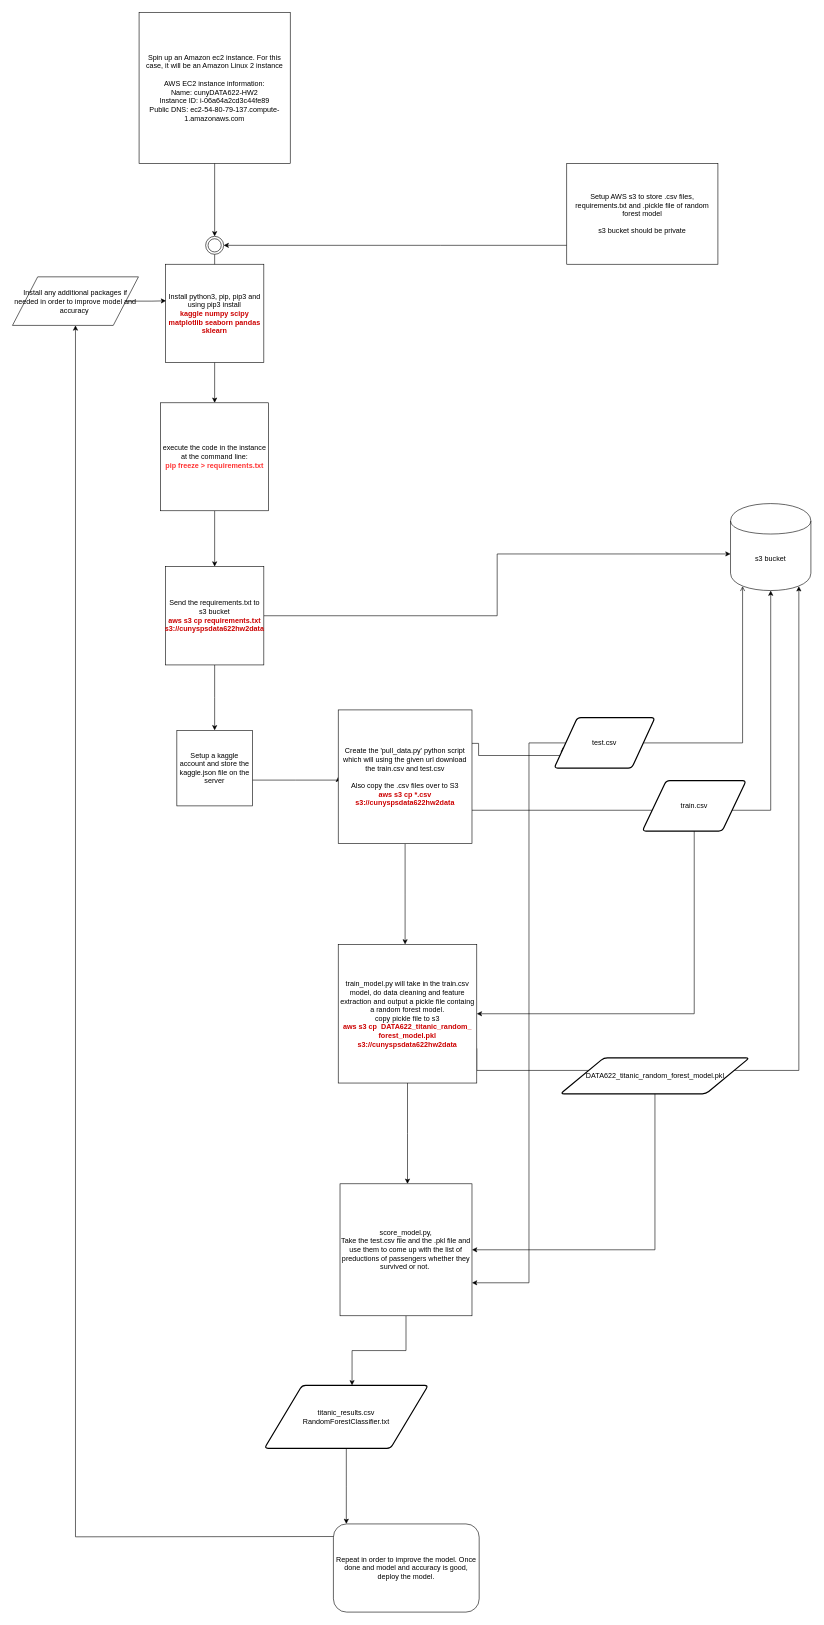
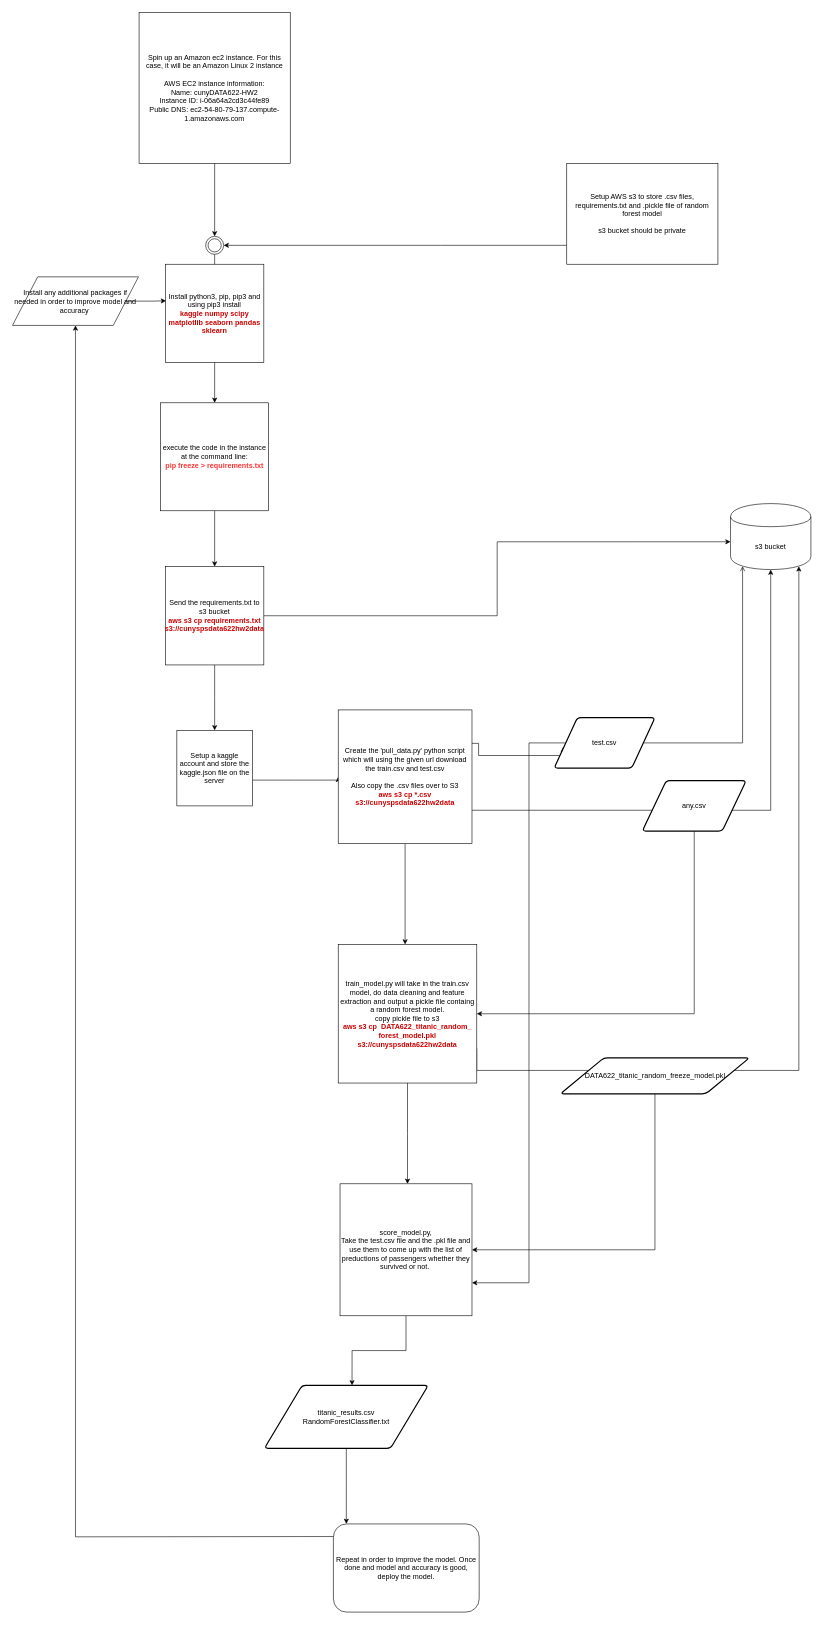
(771, 547) -> (771, 537)
(694, 806) -> (694, 806)
(655, 1076) -> (655, 1076)
